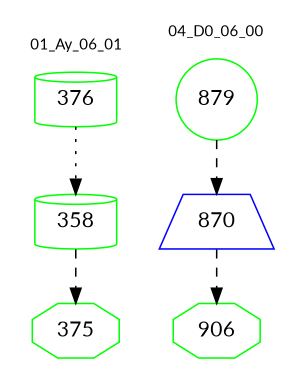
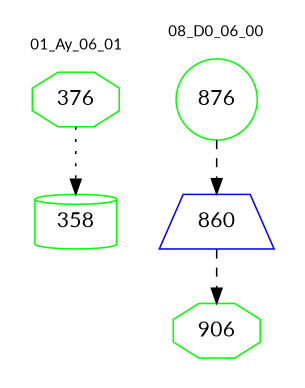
(217, 33) -> (217, 33)
(76, 99) -> (76, 99)
(217, 99) -> (217, 99)
(217, 222) -> (217, 222)
(76, 331) -> none
